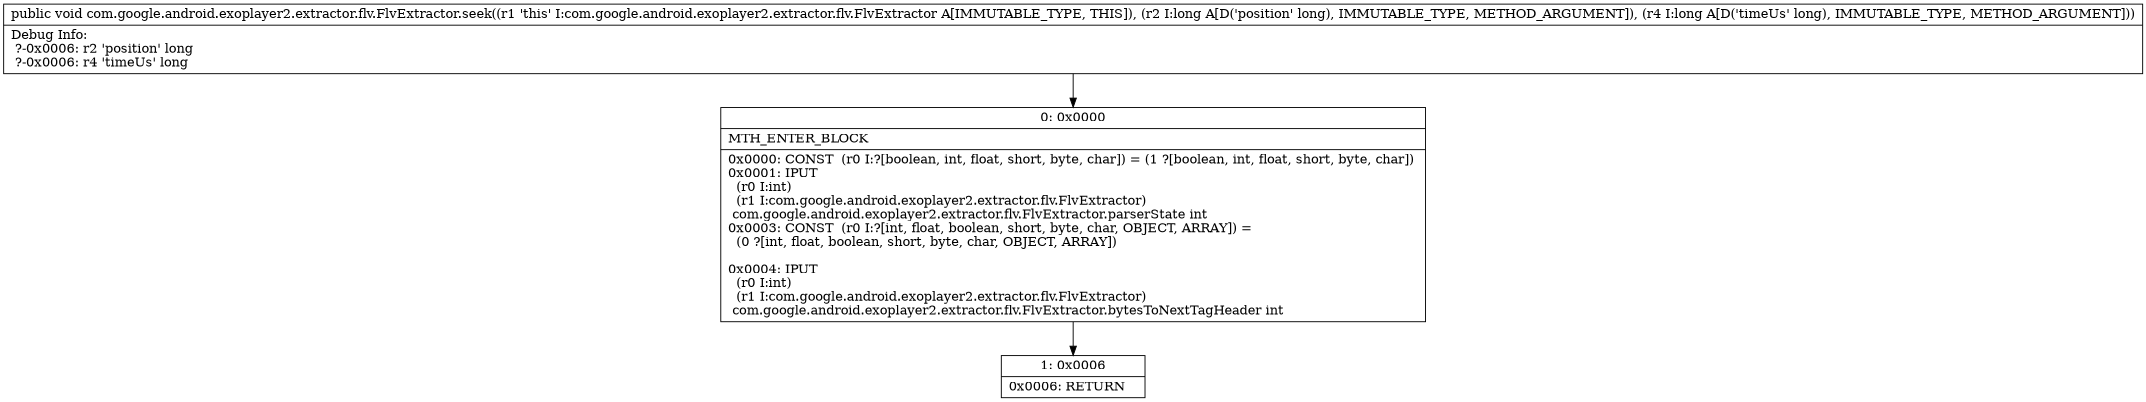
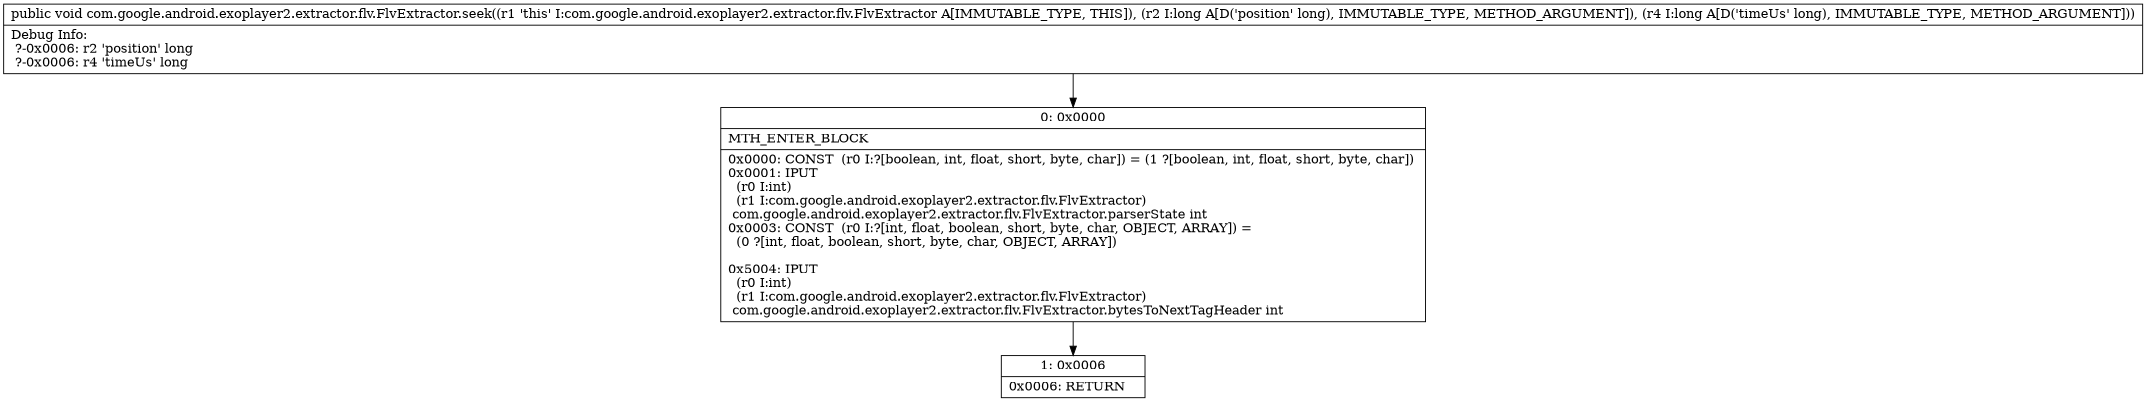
(777, 270) -> (777, 270)
